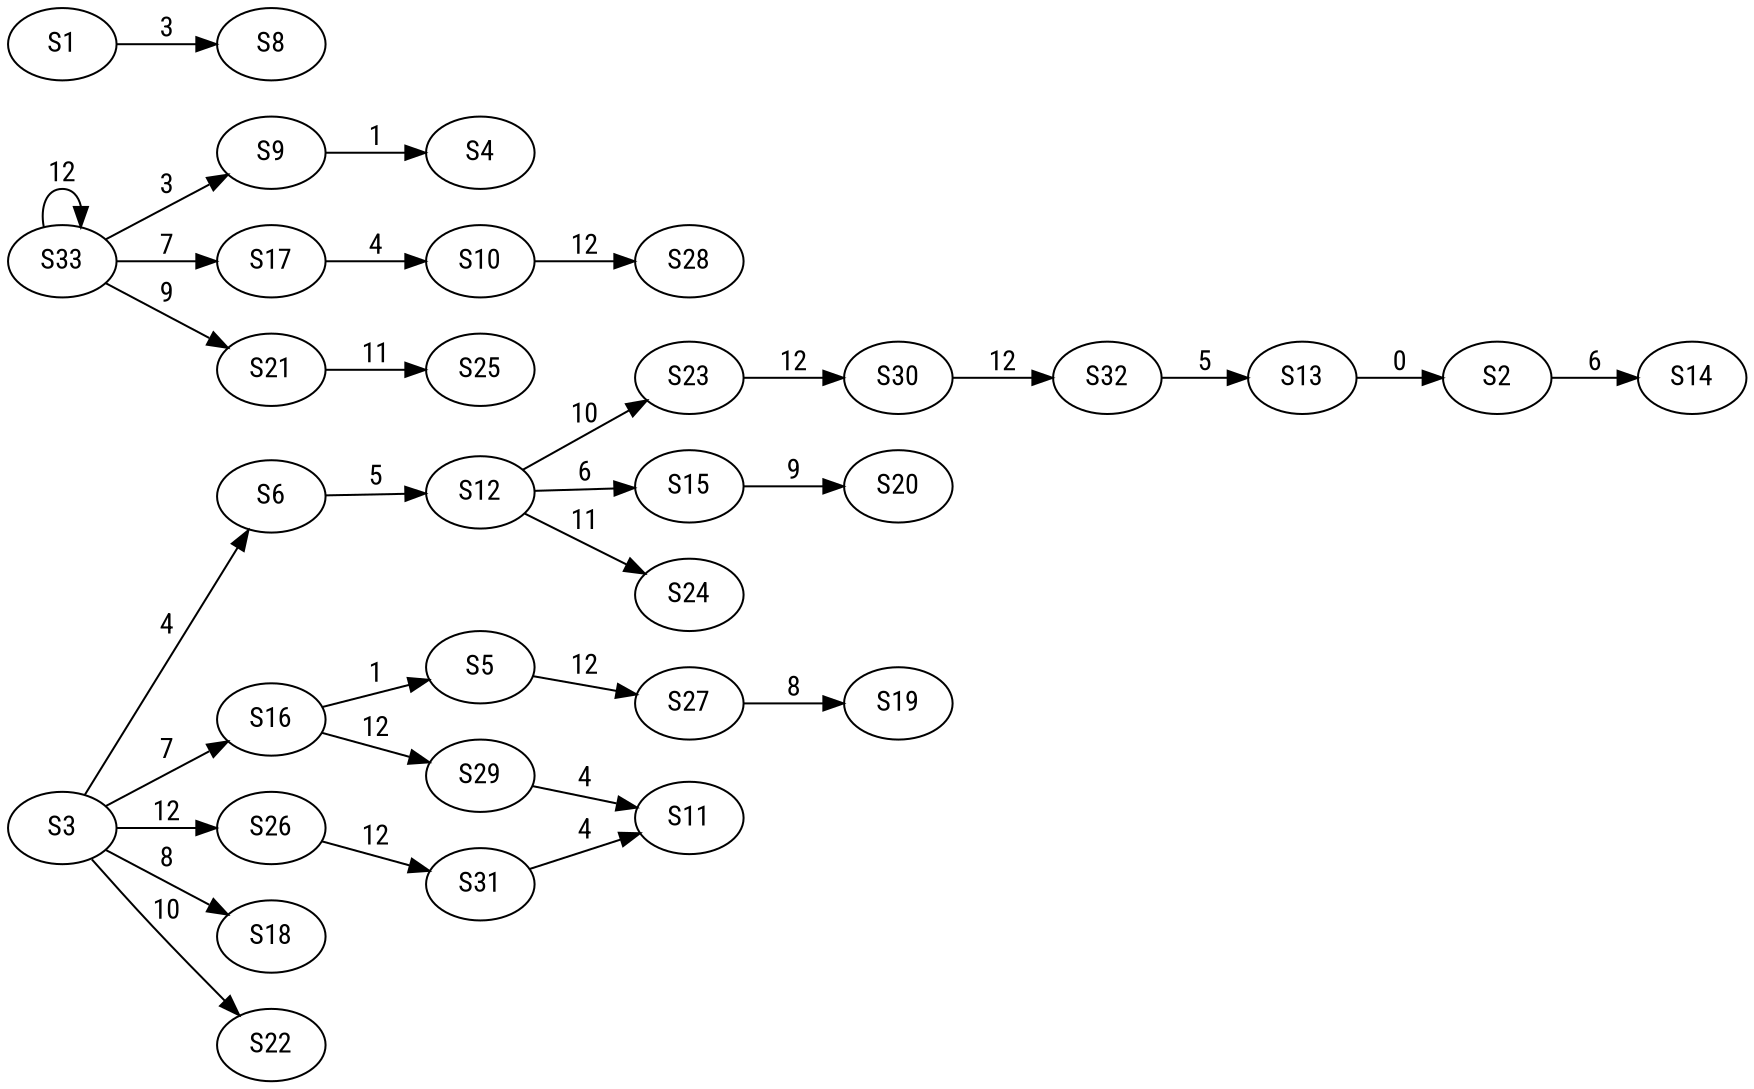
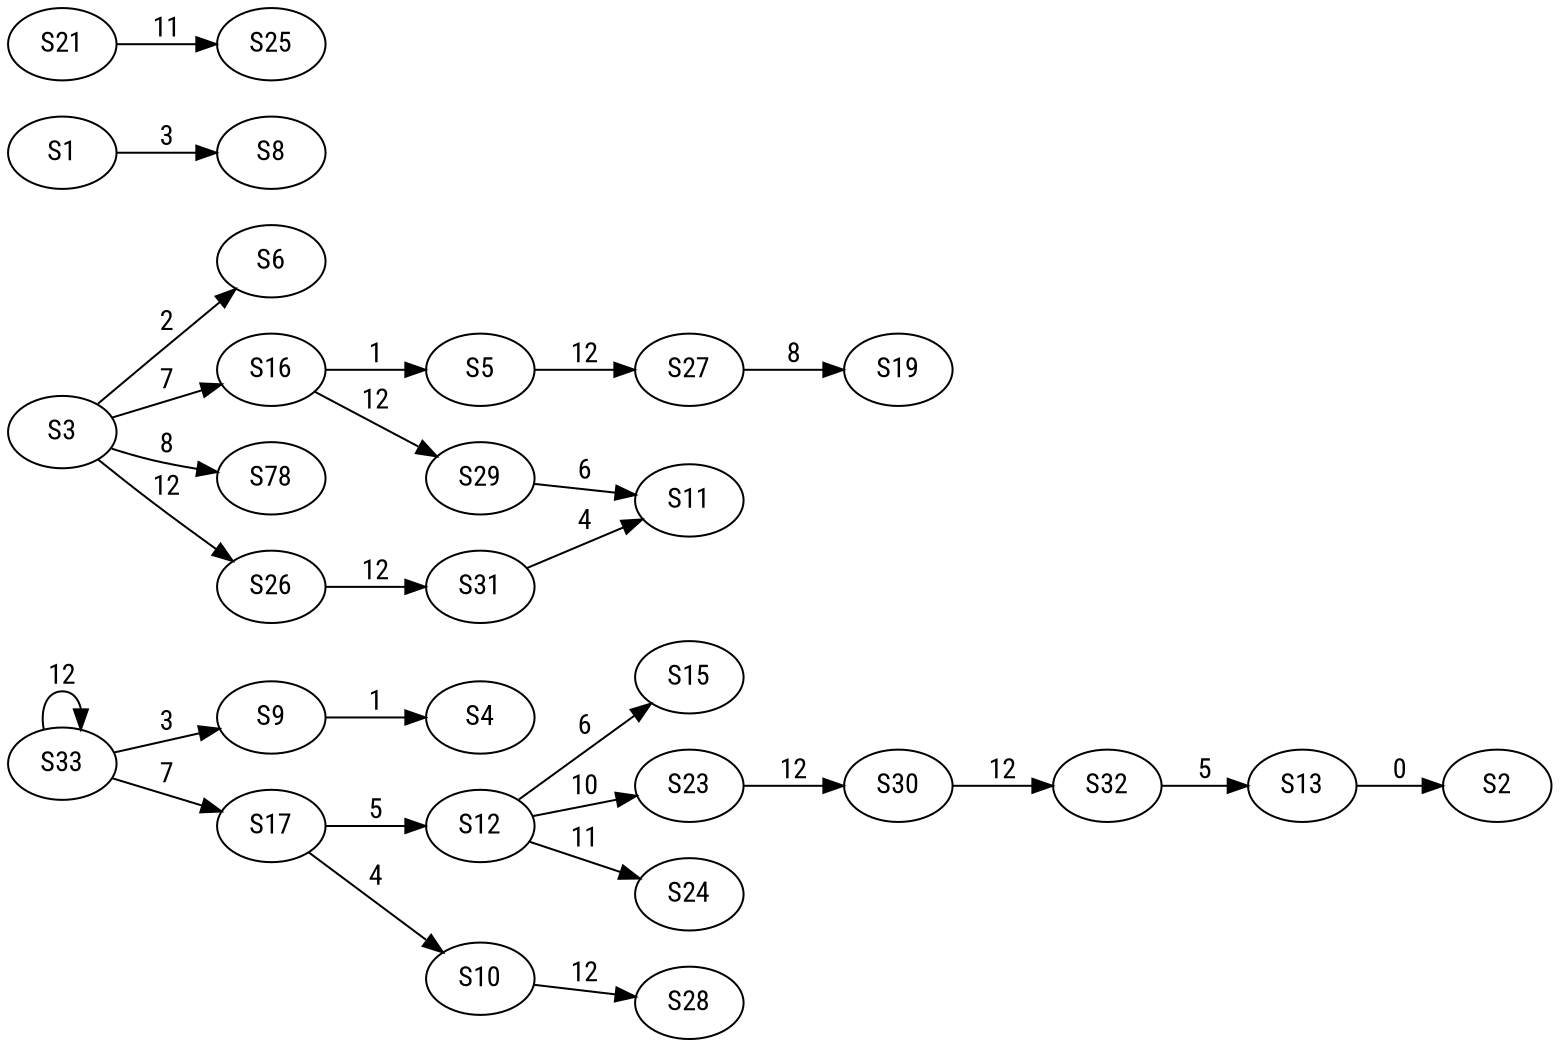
(158, 311) -> none
(1692, 378) -> none
(898, 486) -> none
(365, 495) -> (365, 826)
(167, 626) -> (167, 323)
(585, 779) -> (585, 471)
(271, 937) -> (271, 478)
(271, 1045) -> none
